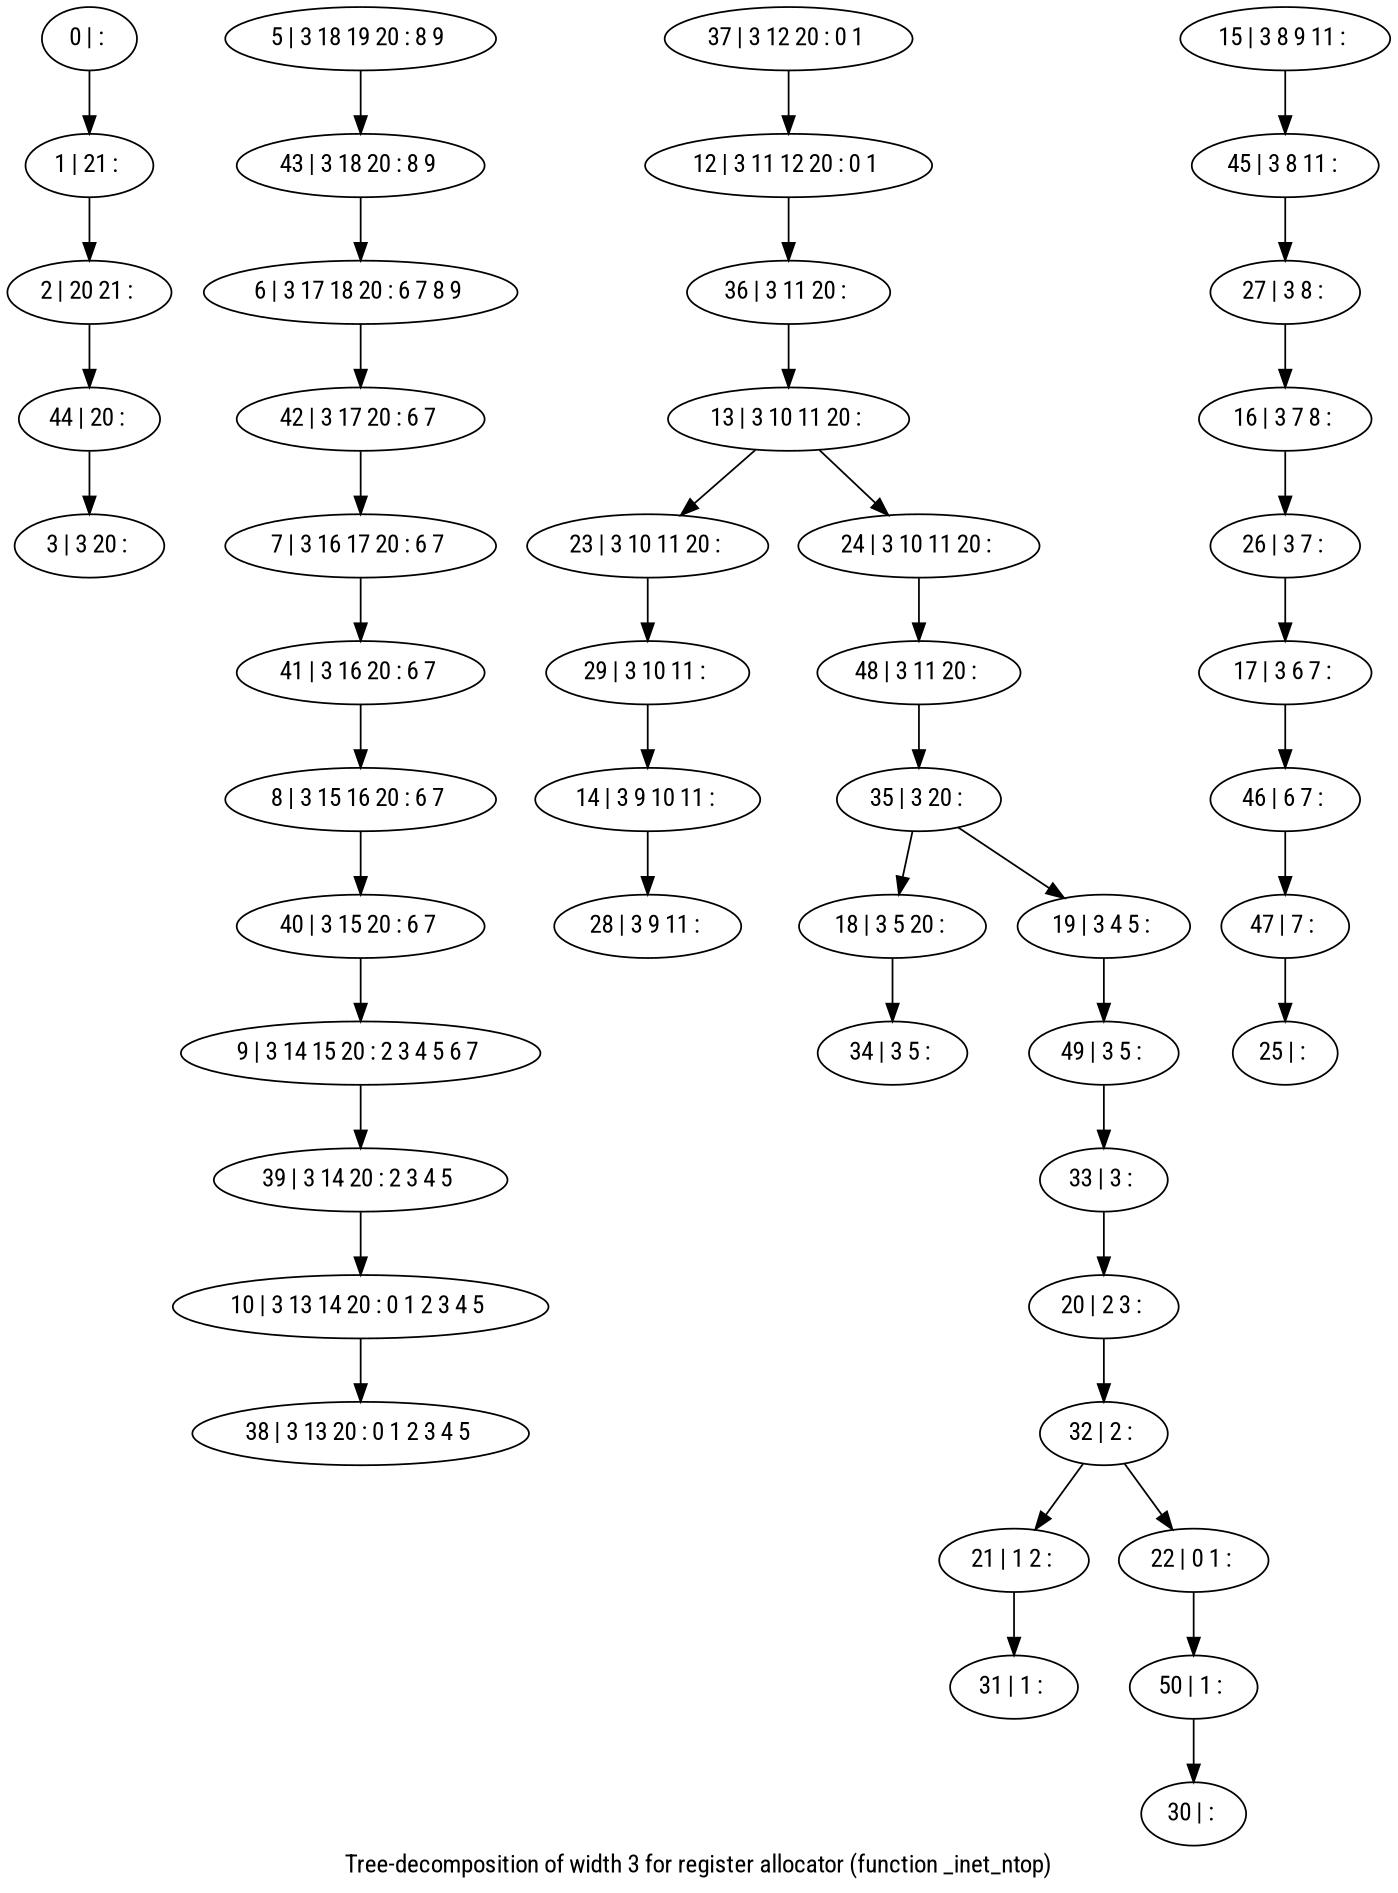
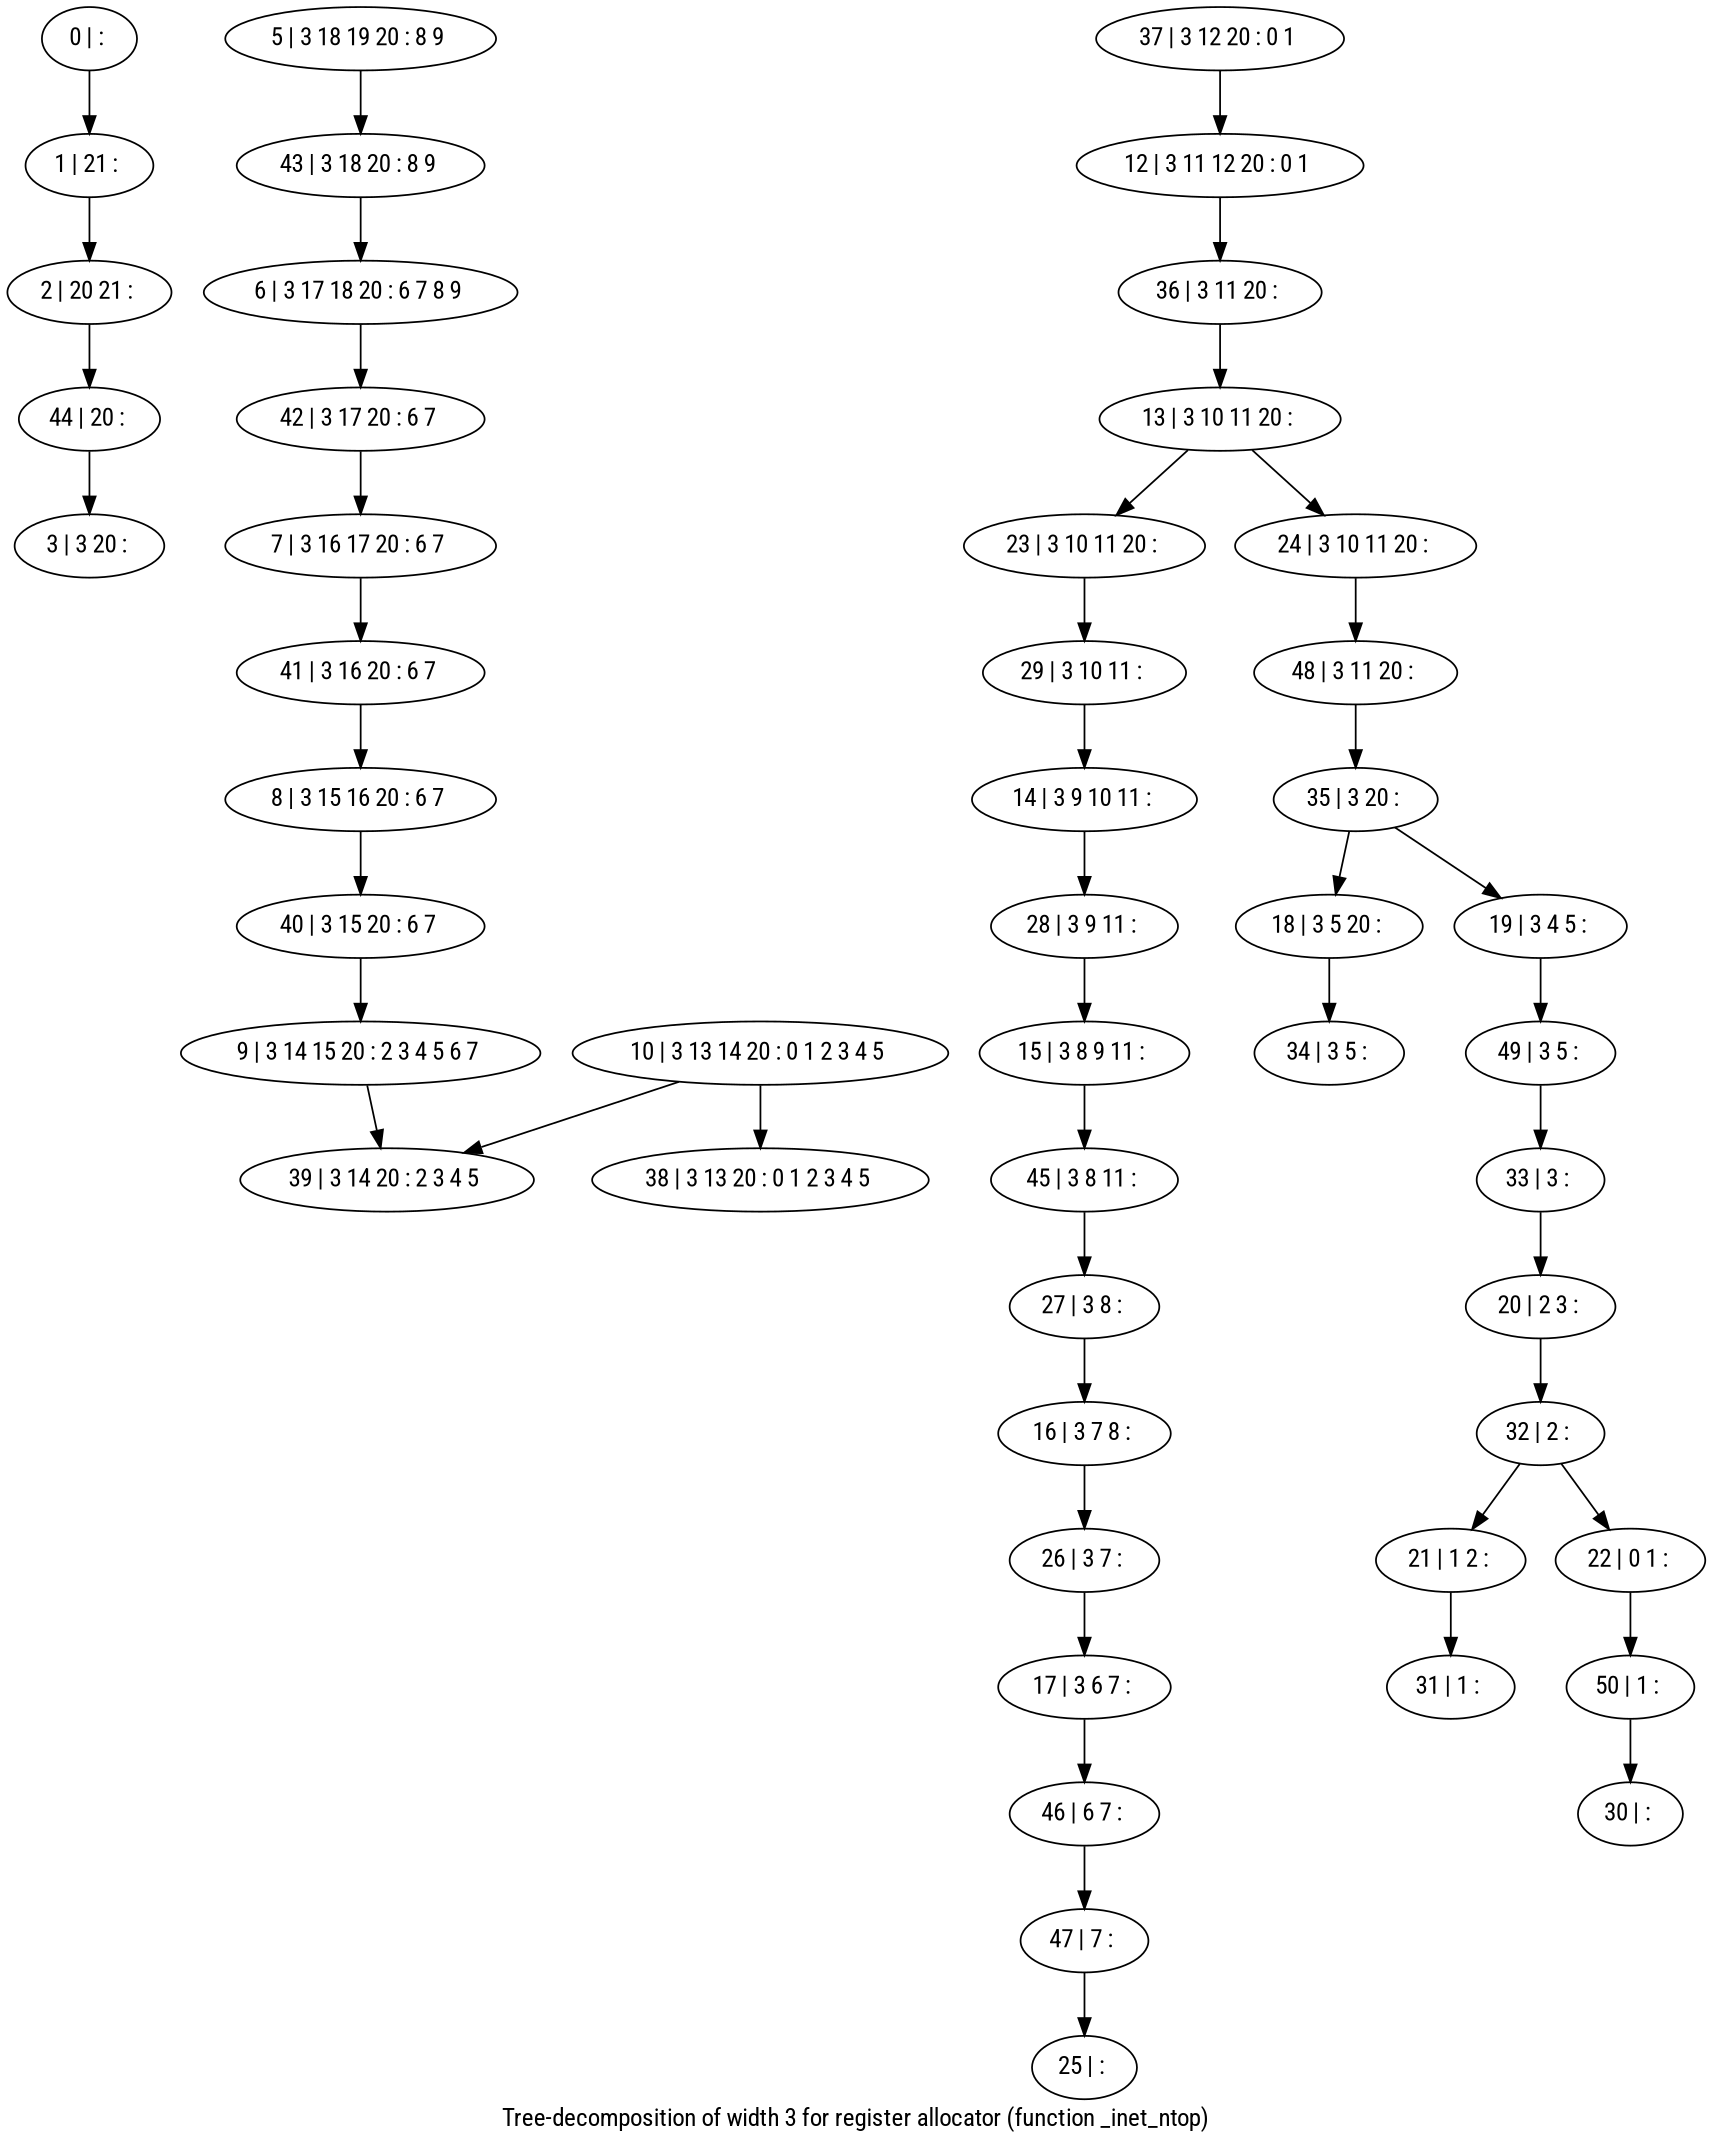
none -> (1084, 981)
(361, 1235) -> (580, 1114)
